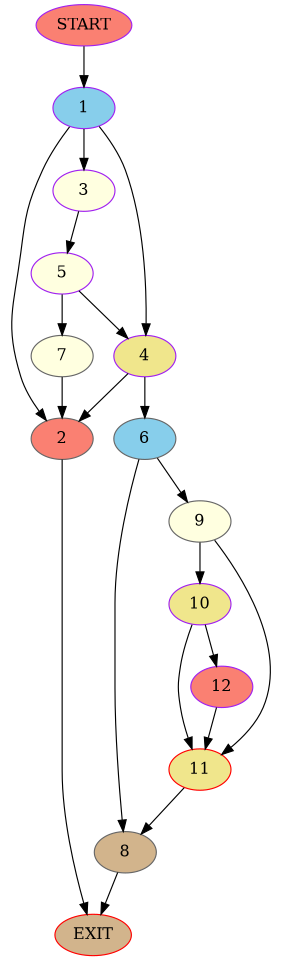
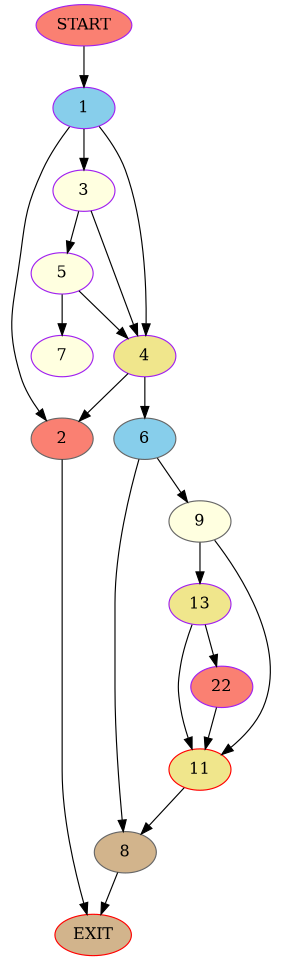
none -> (112, 268)
(62, 356) -> (62, 356)
(62, 392) -> none
(200, 604) -> (200, 604)
(222, 687) -> (222, 687)
